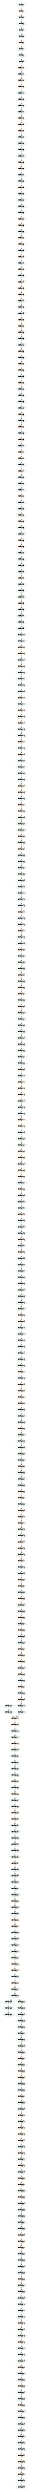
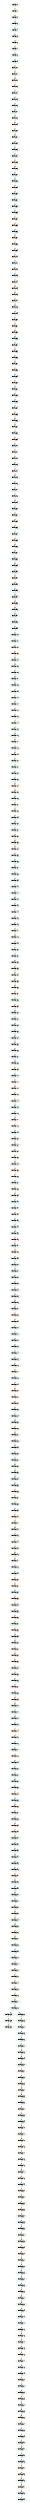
(18, 1715) -> (15, 1715)
